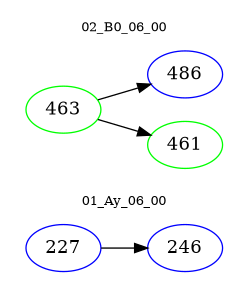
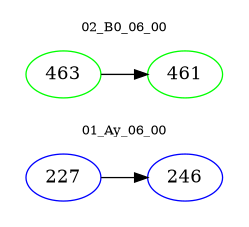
(185, 74) -> none
